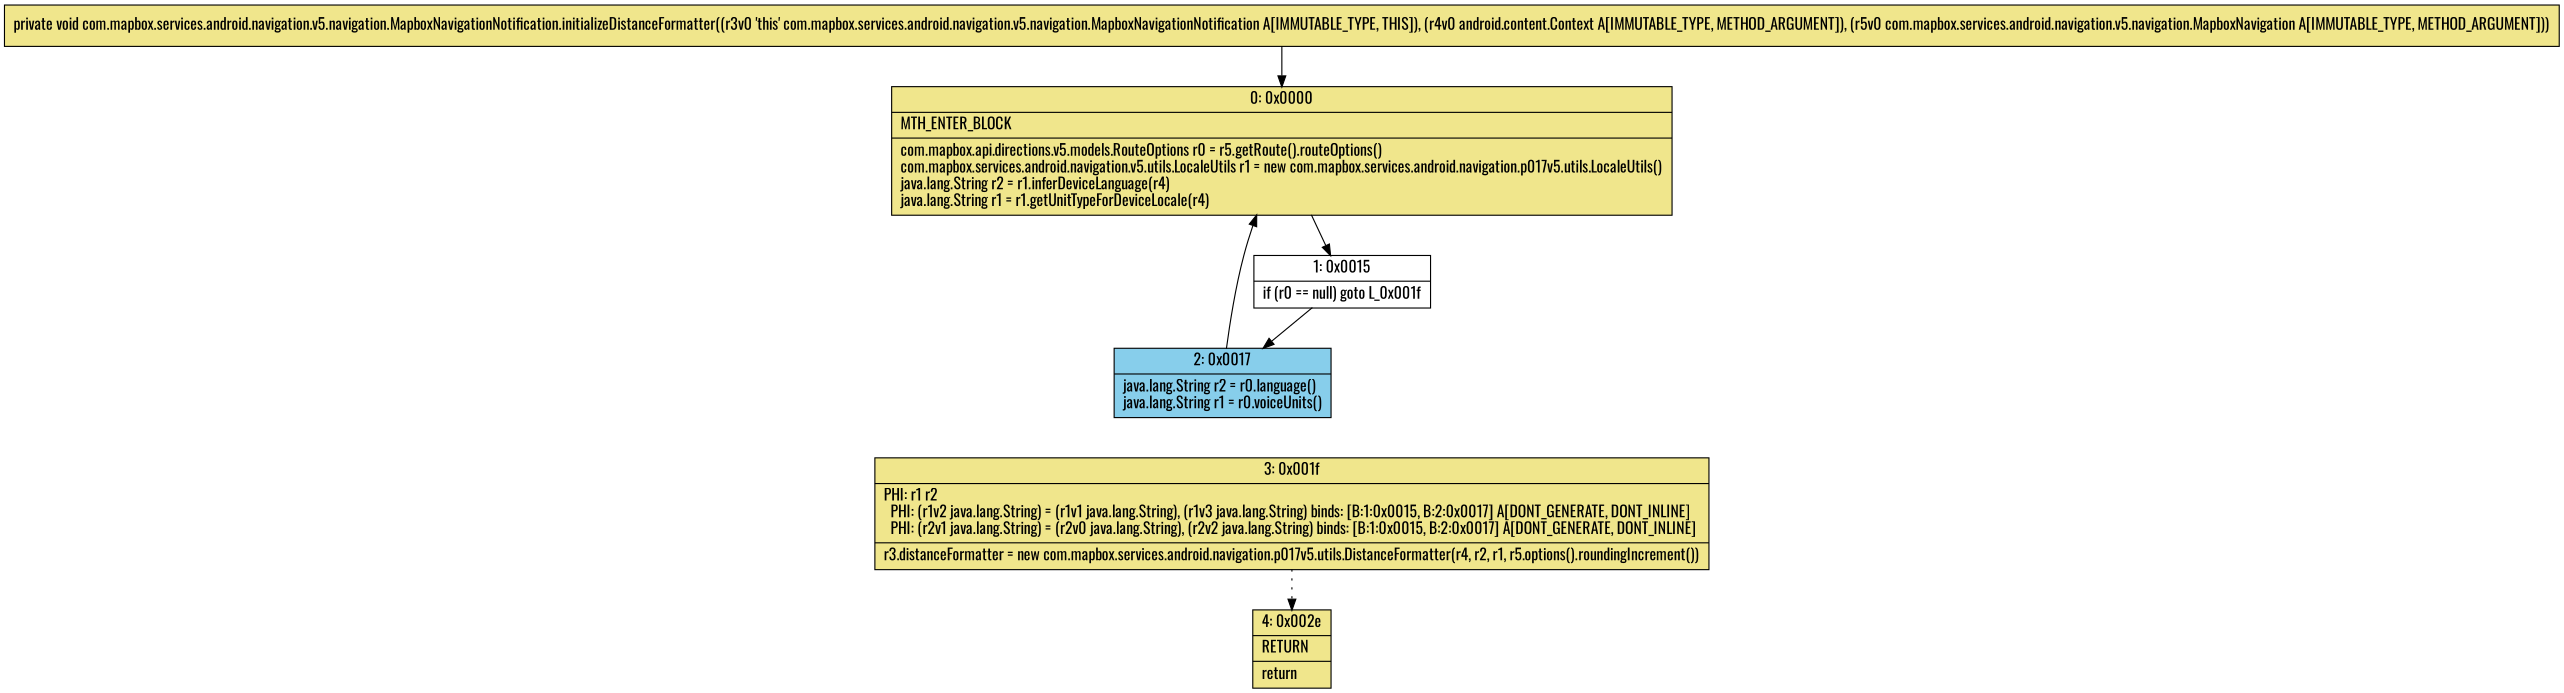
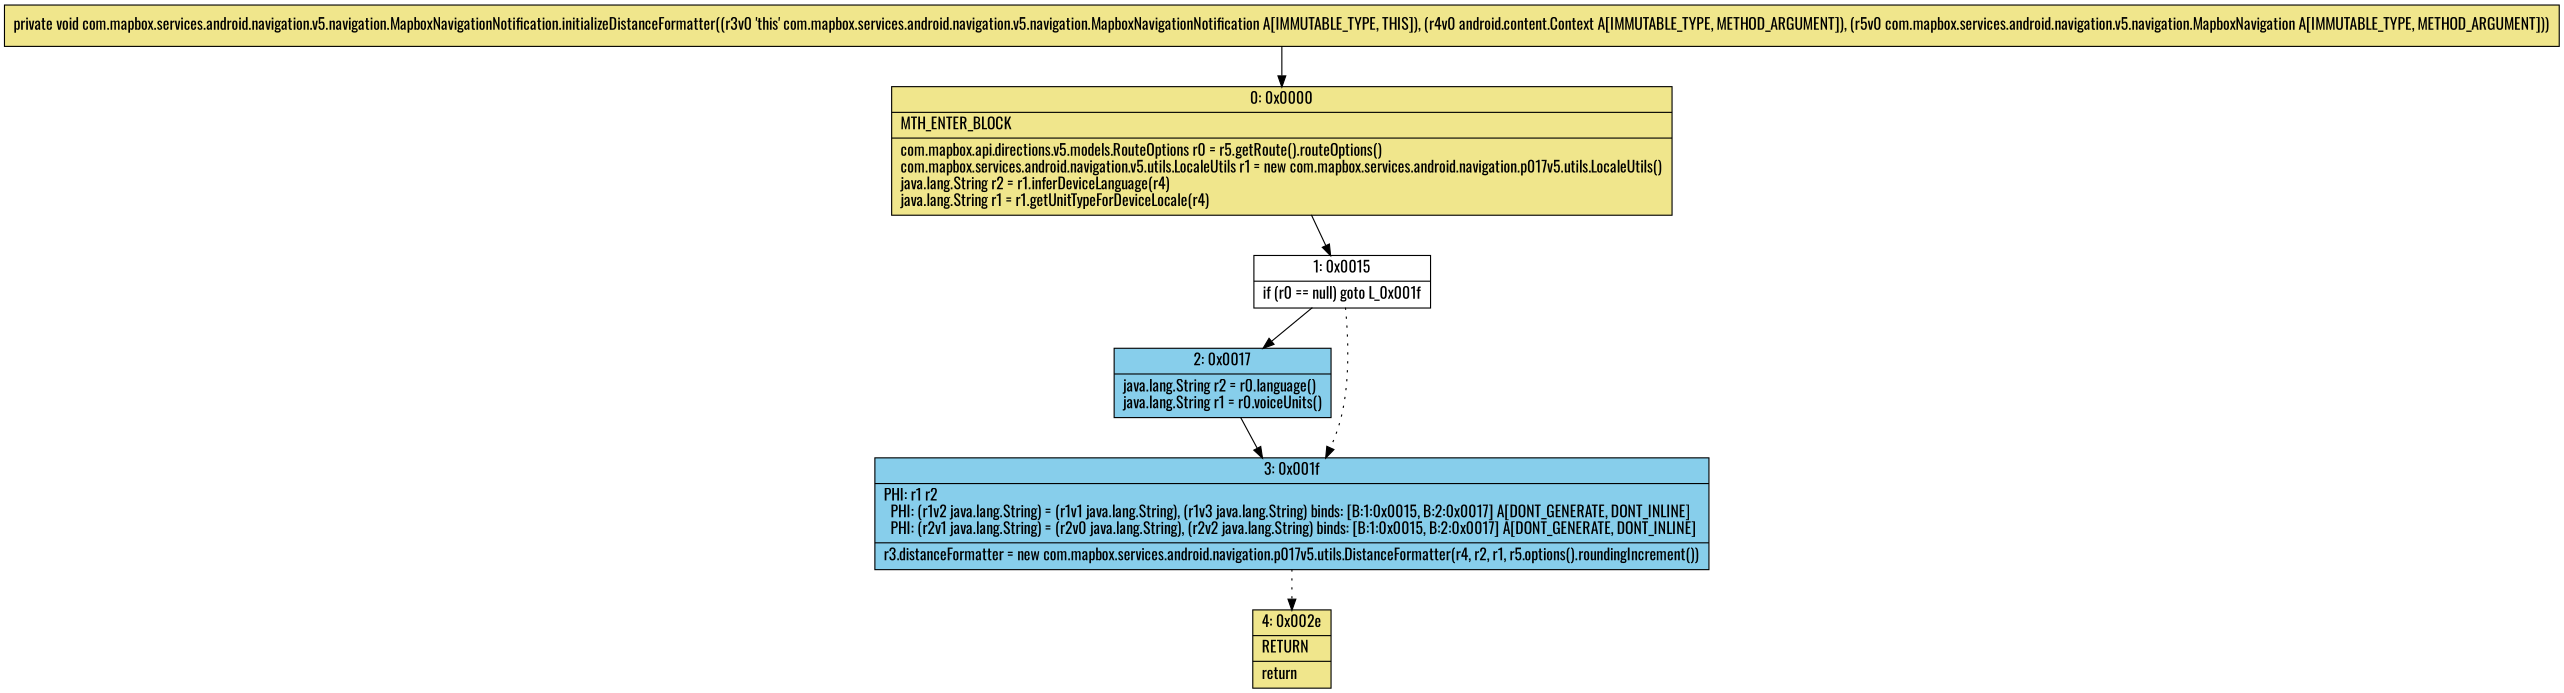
(1237, 287) -> (1249, 433)
none -> (1347, 379)
(1292, 514) -> (1292, 514)
